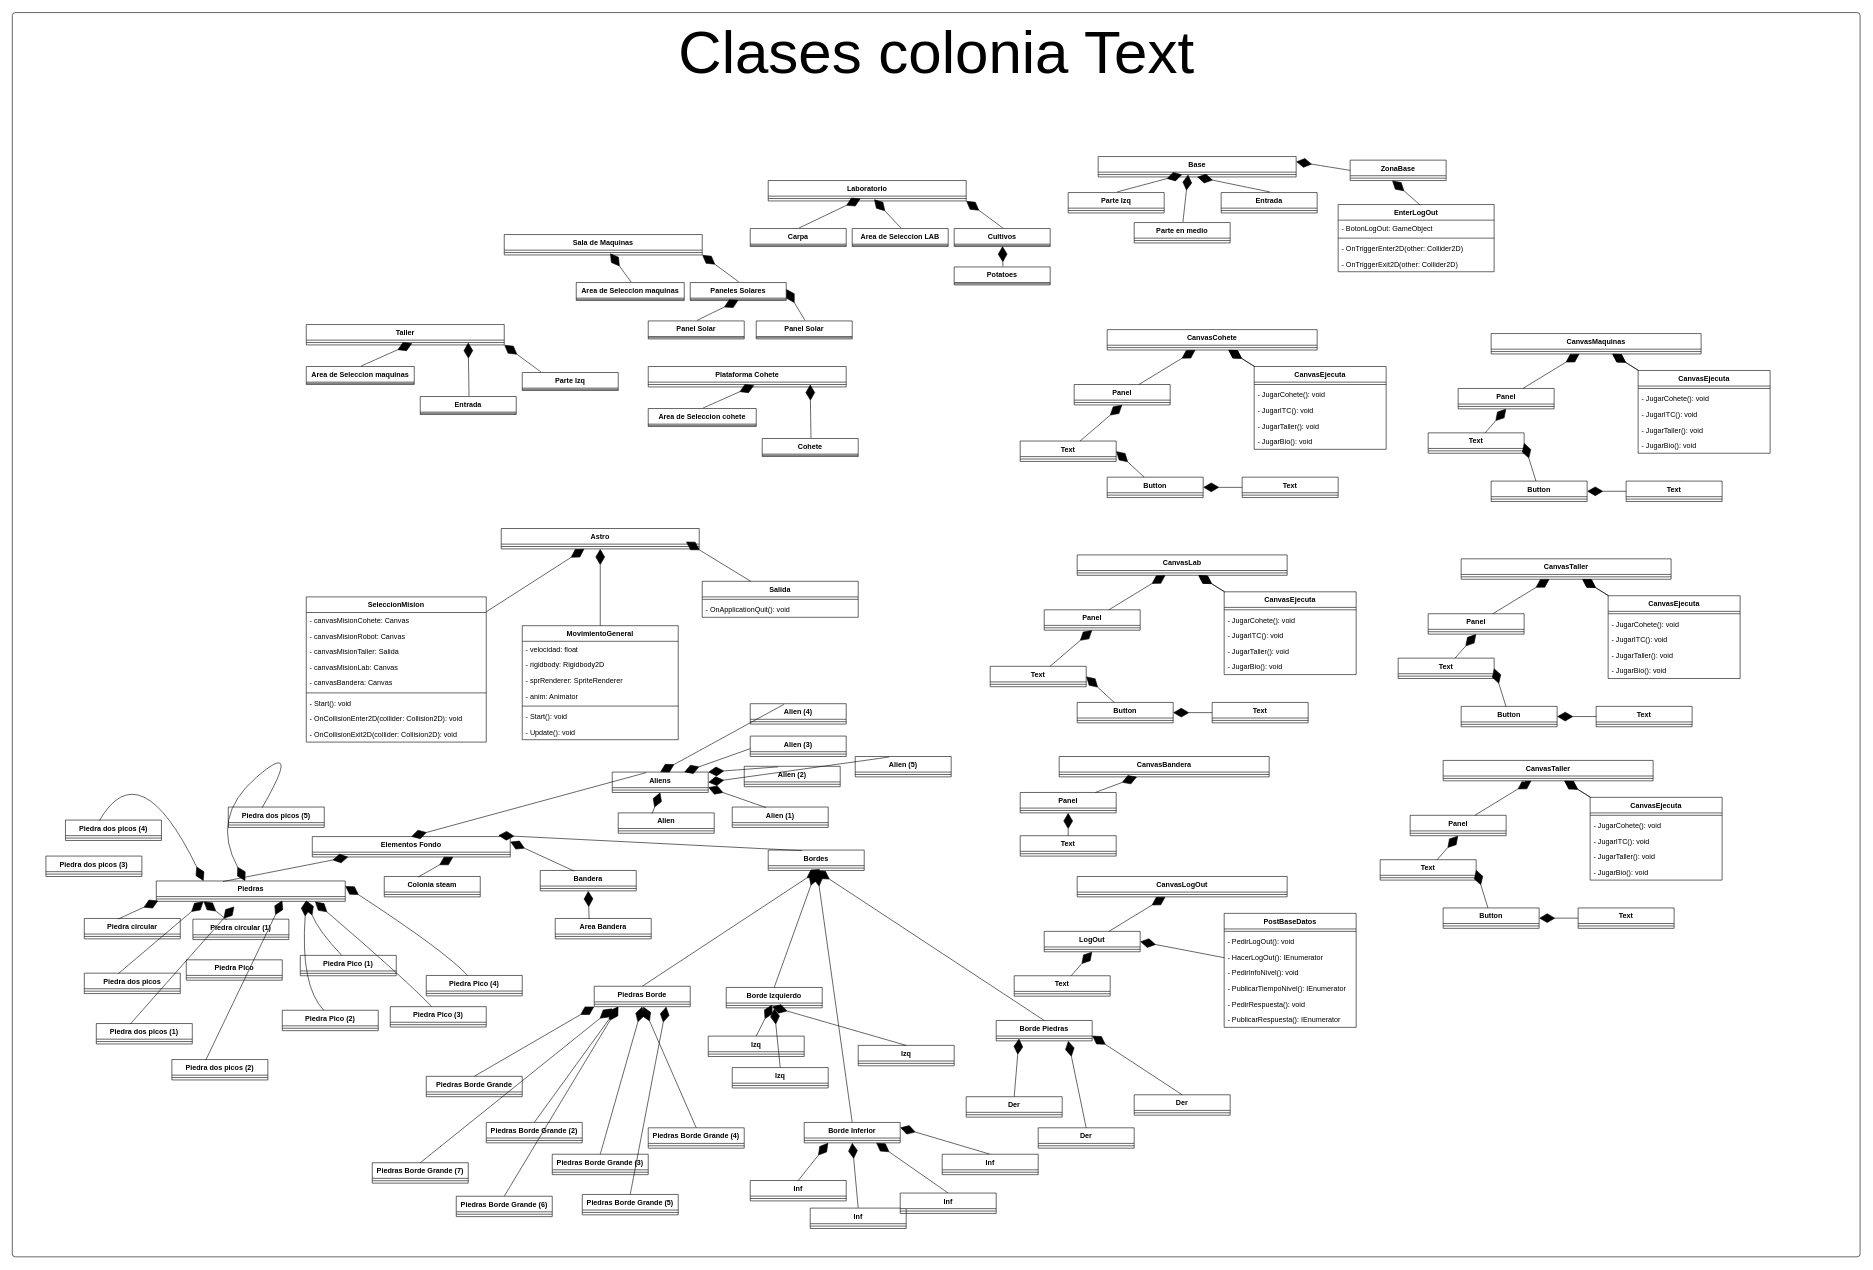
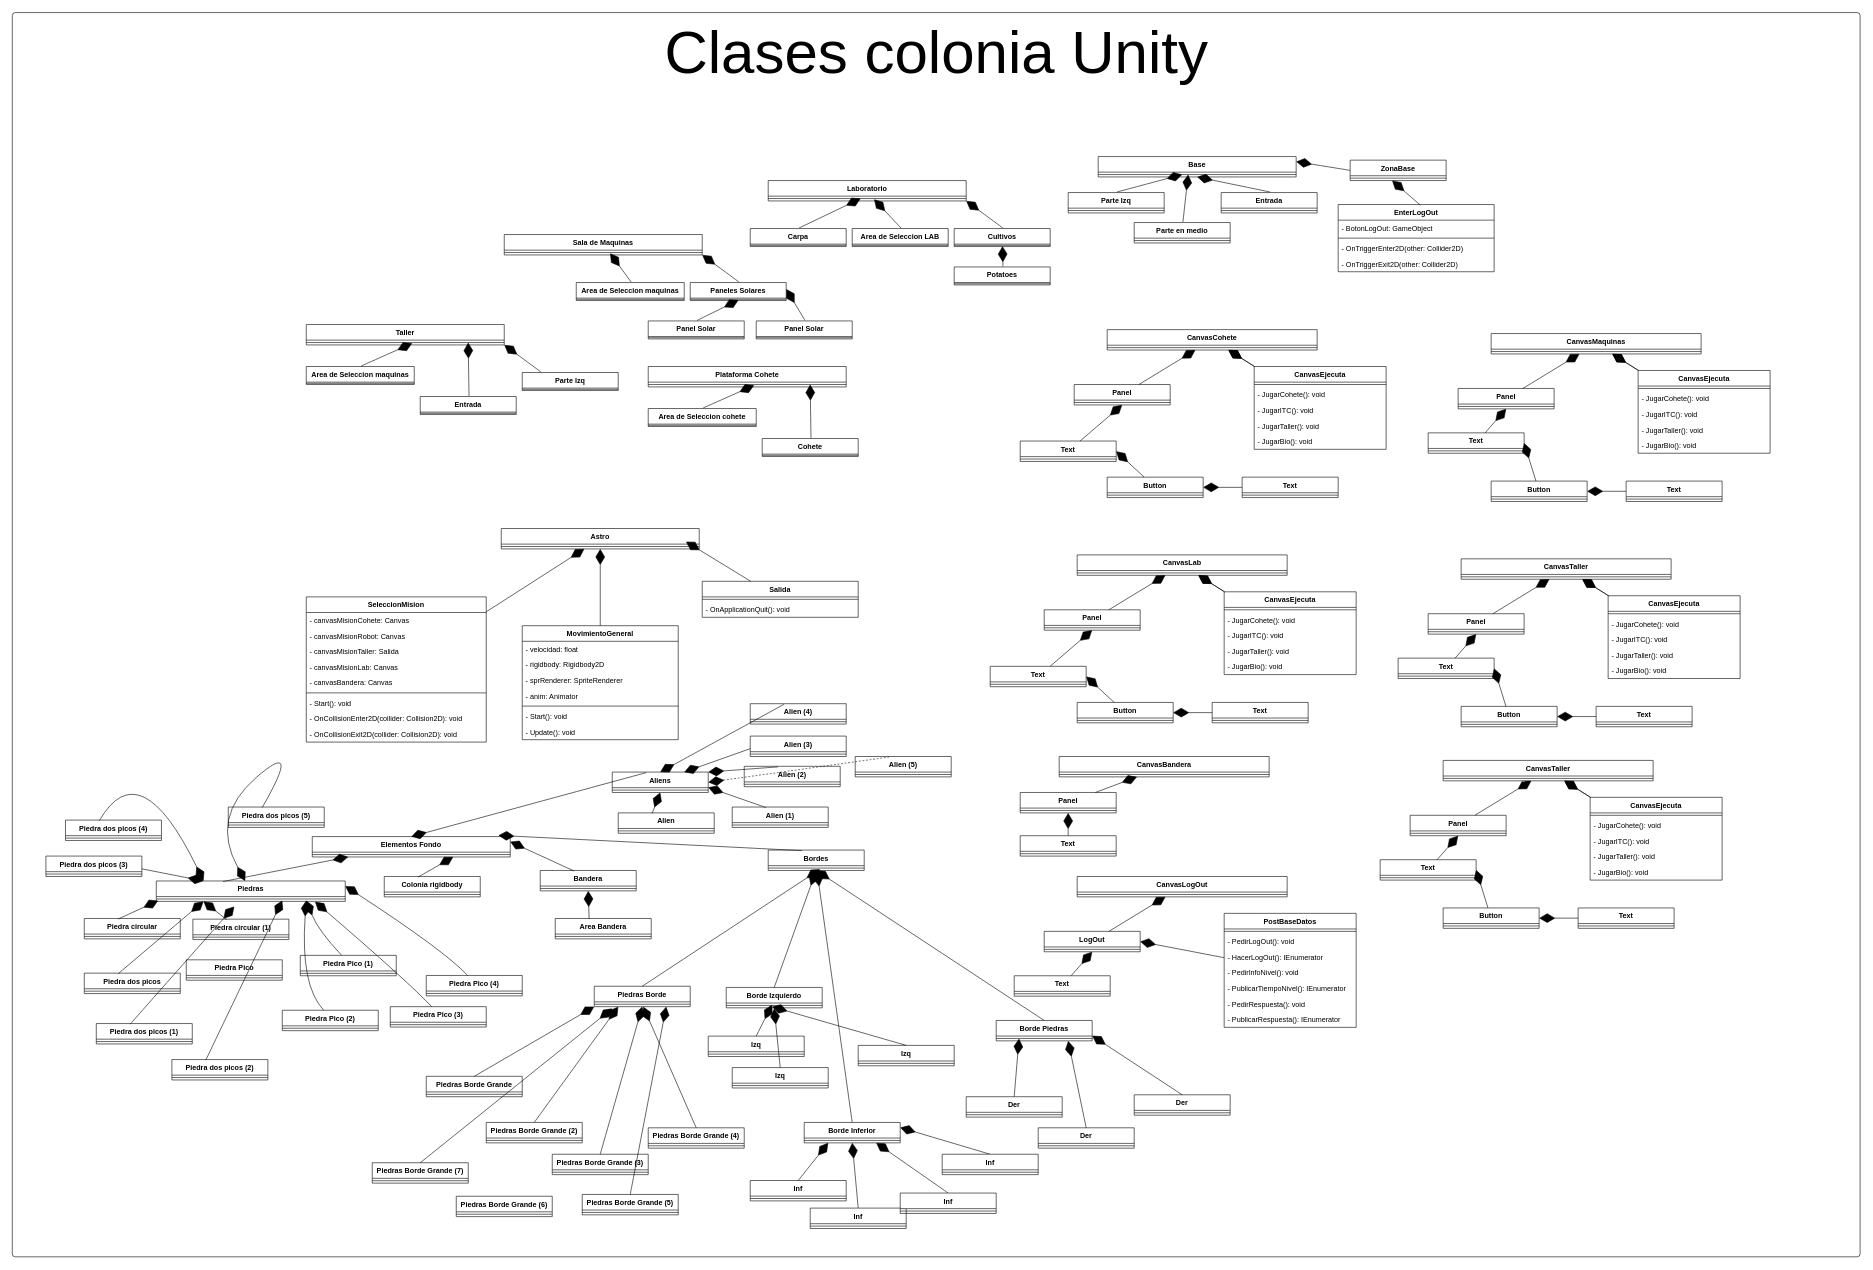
(937, 21) -> (937, 21)
(805, 769) -> (805, 769)
none -> (166, 873)
(432, 884) -> (432, 884)
(557, 1108) -> none
